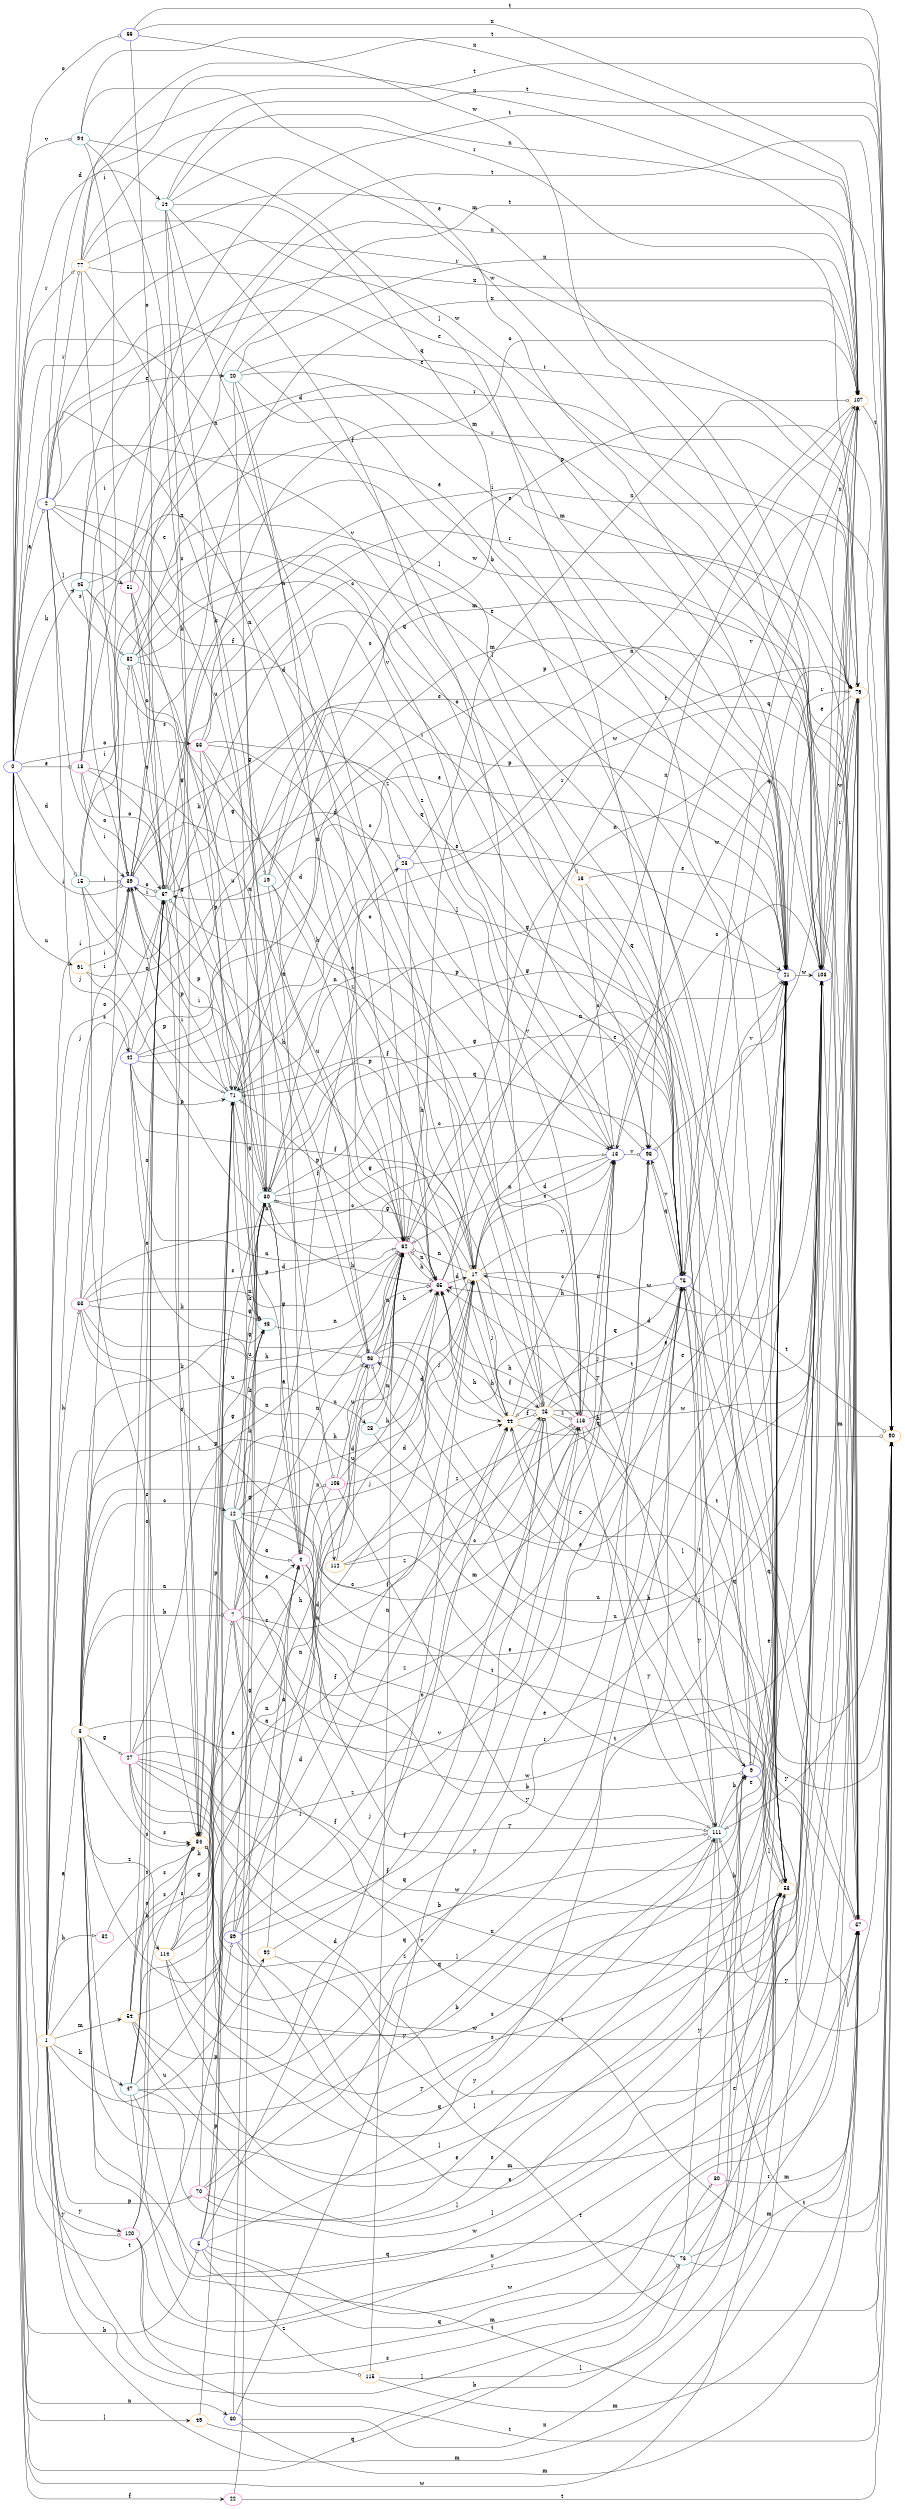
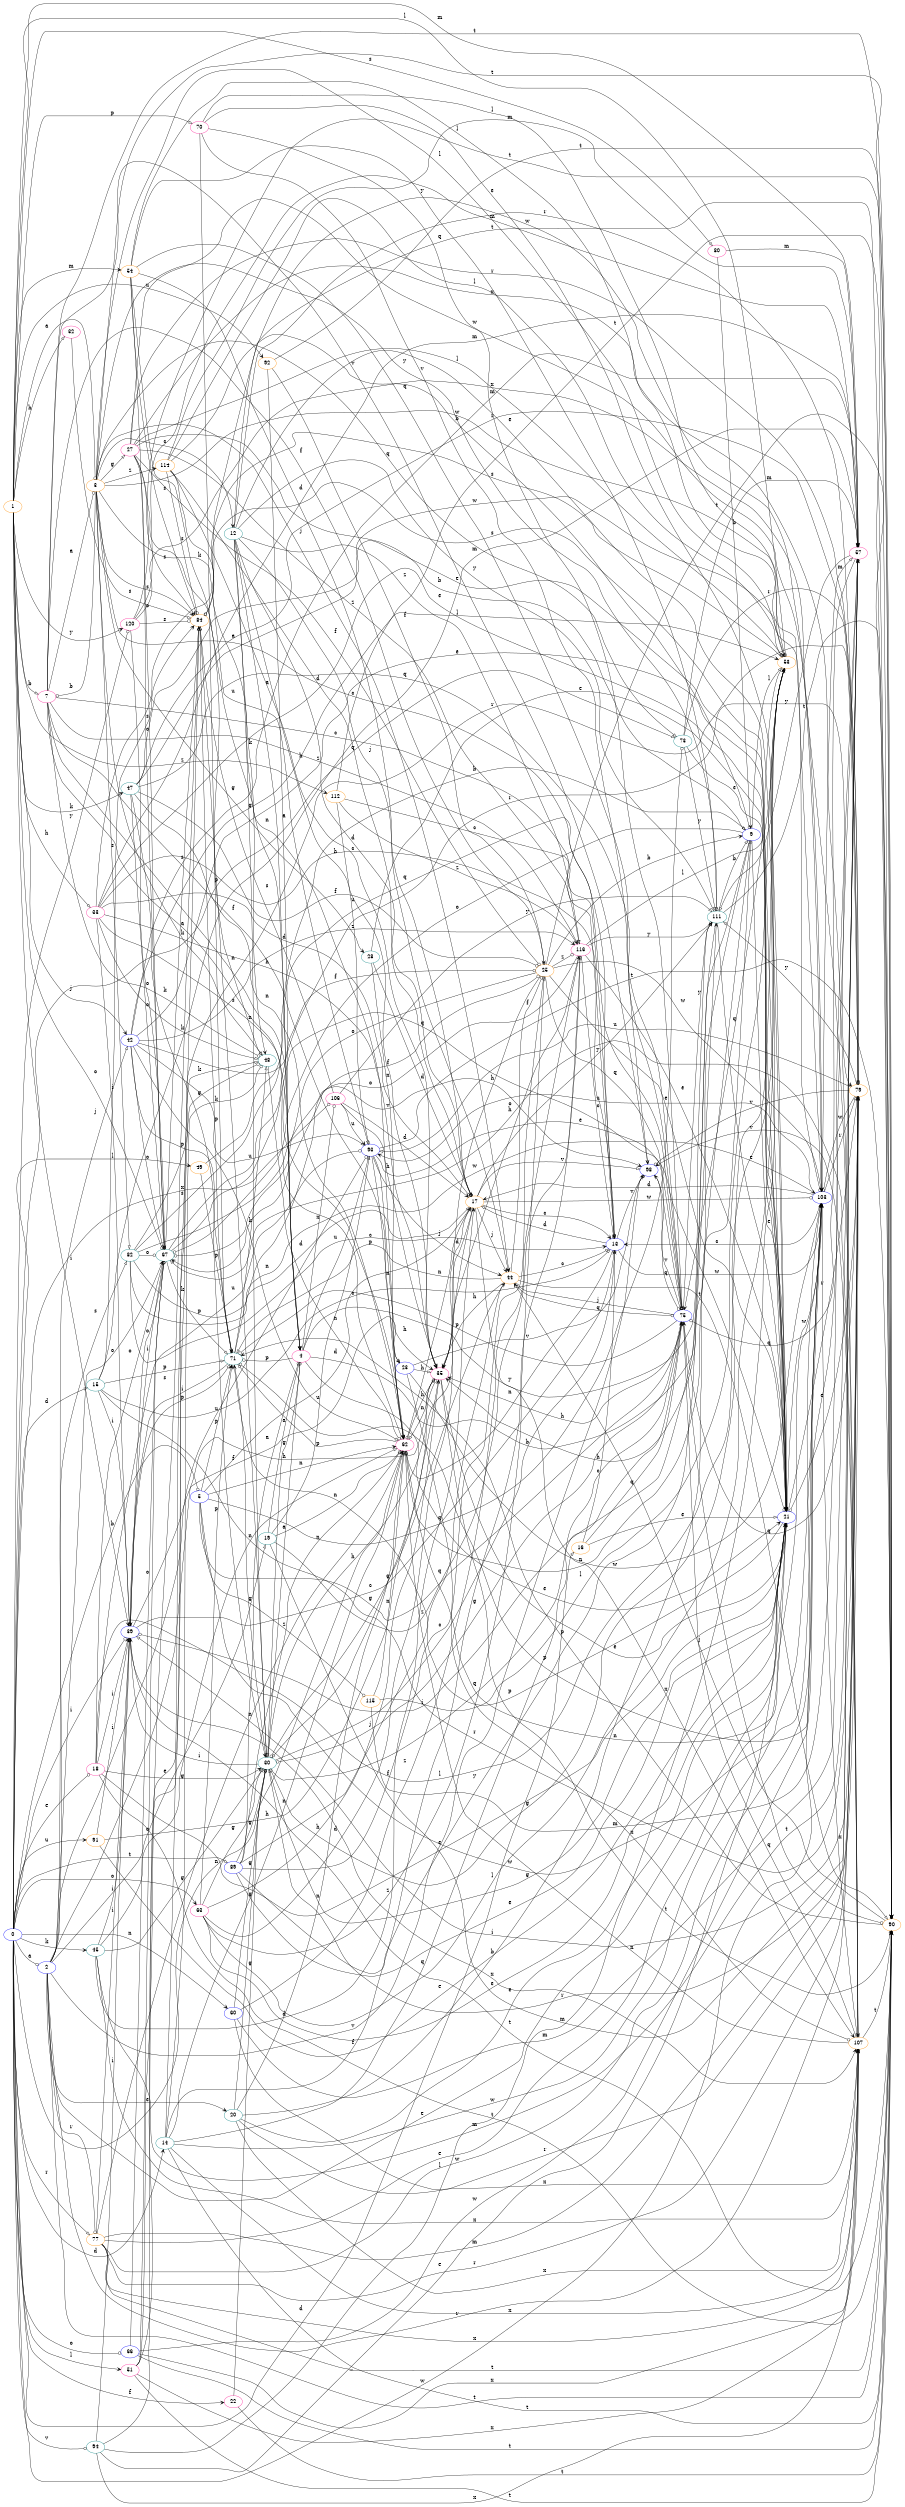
(496, 1353) -> none
